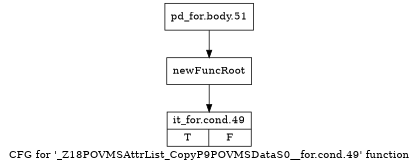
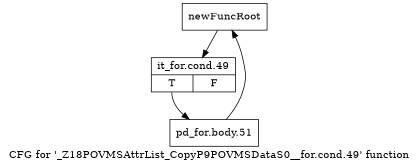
none -> (175, 105)
